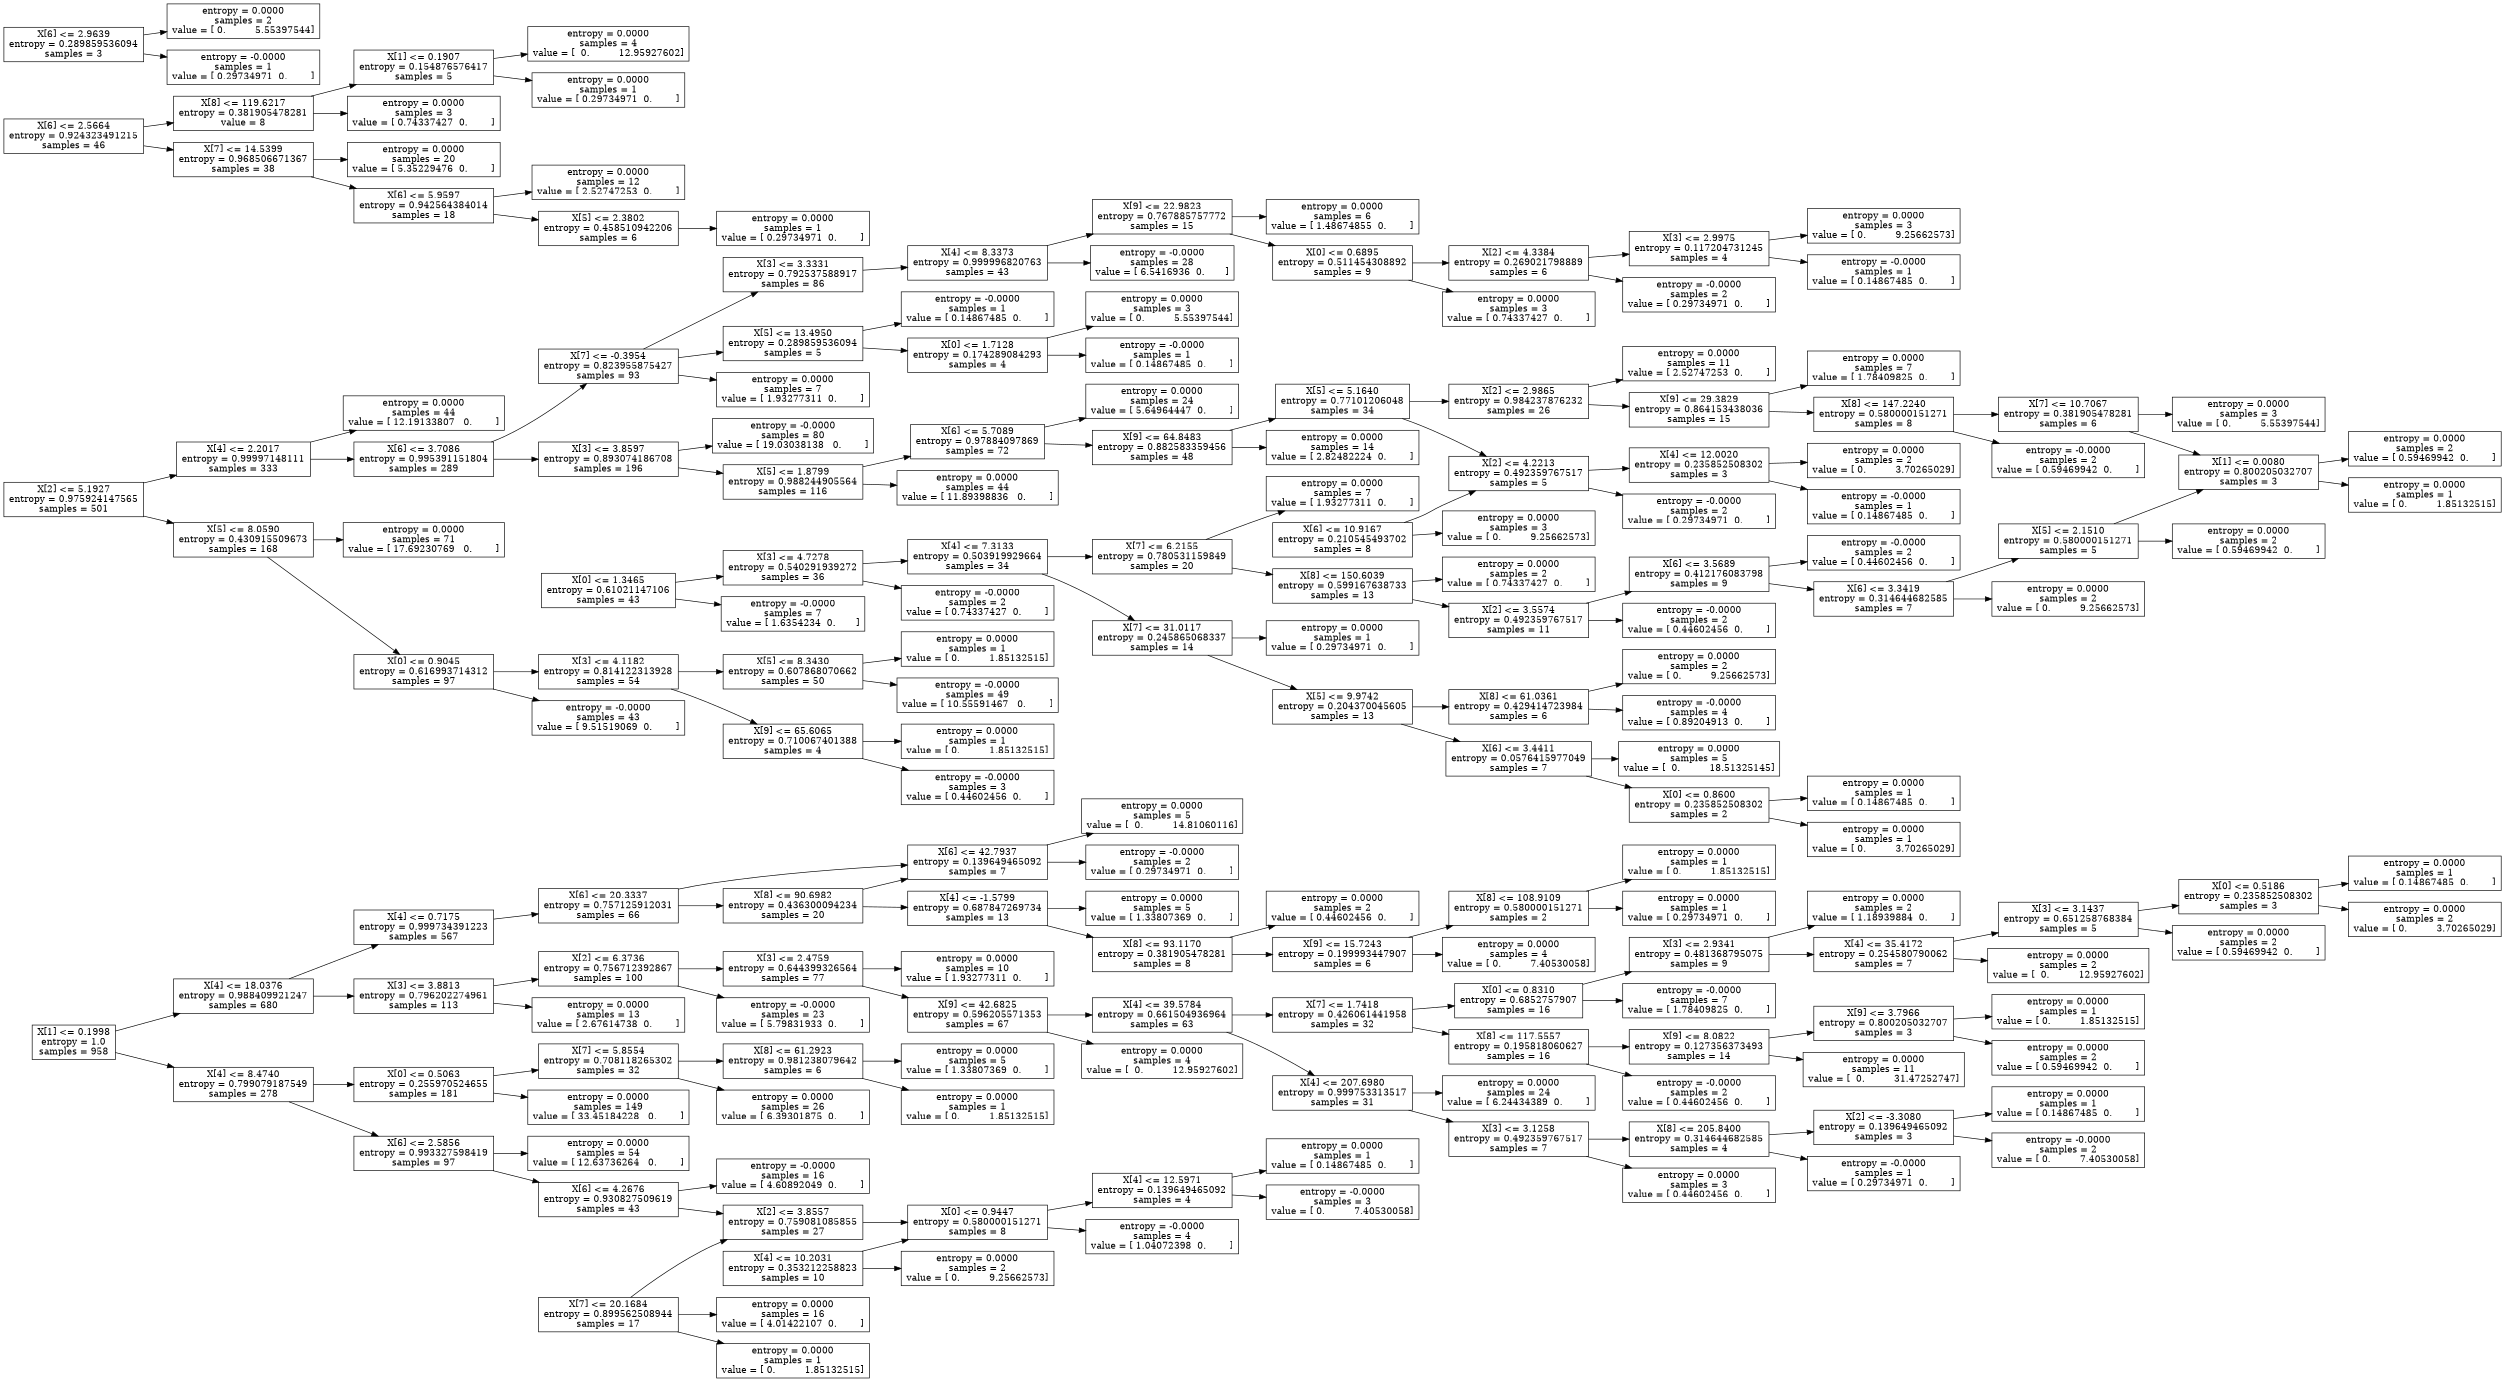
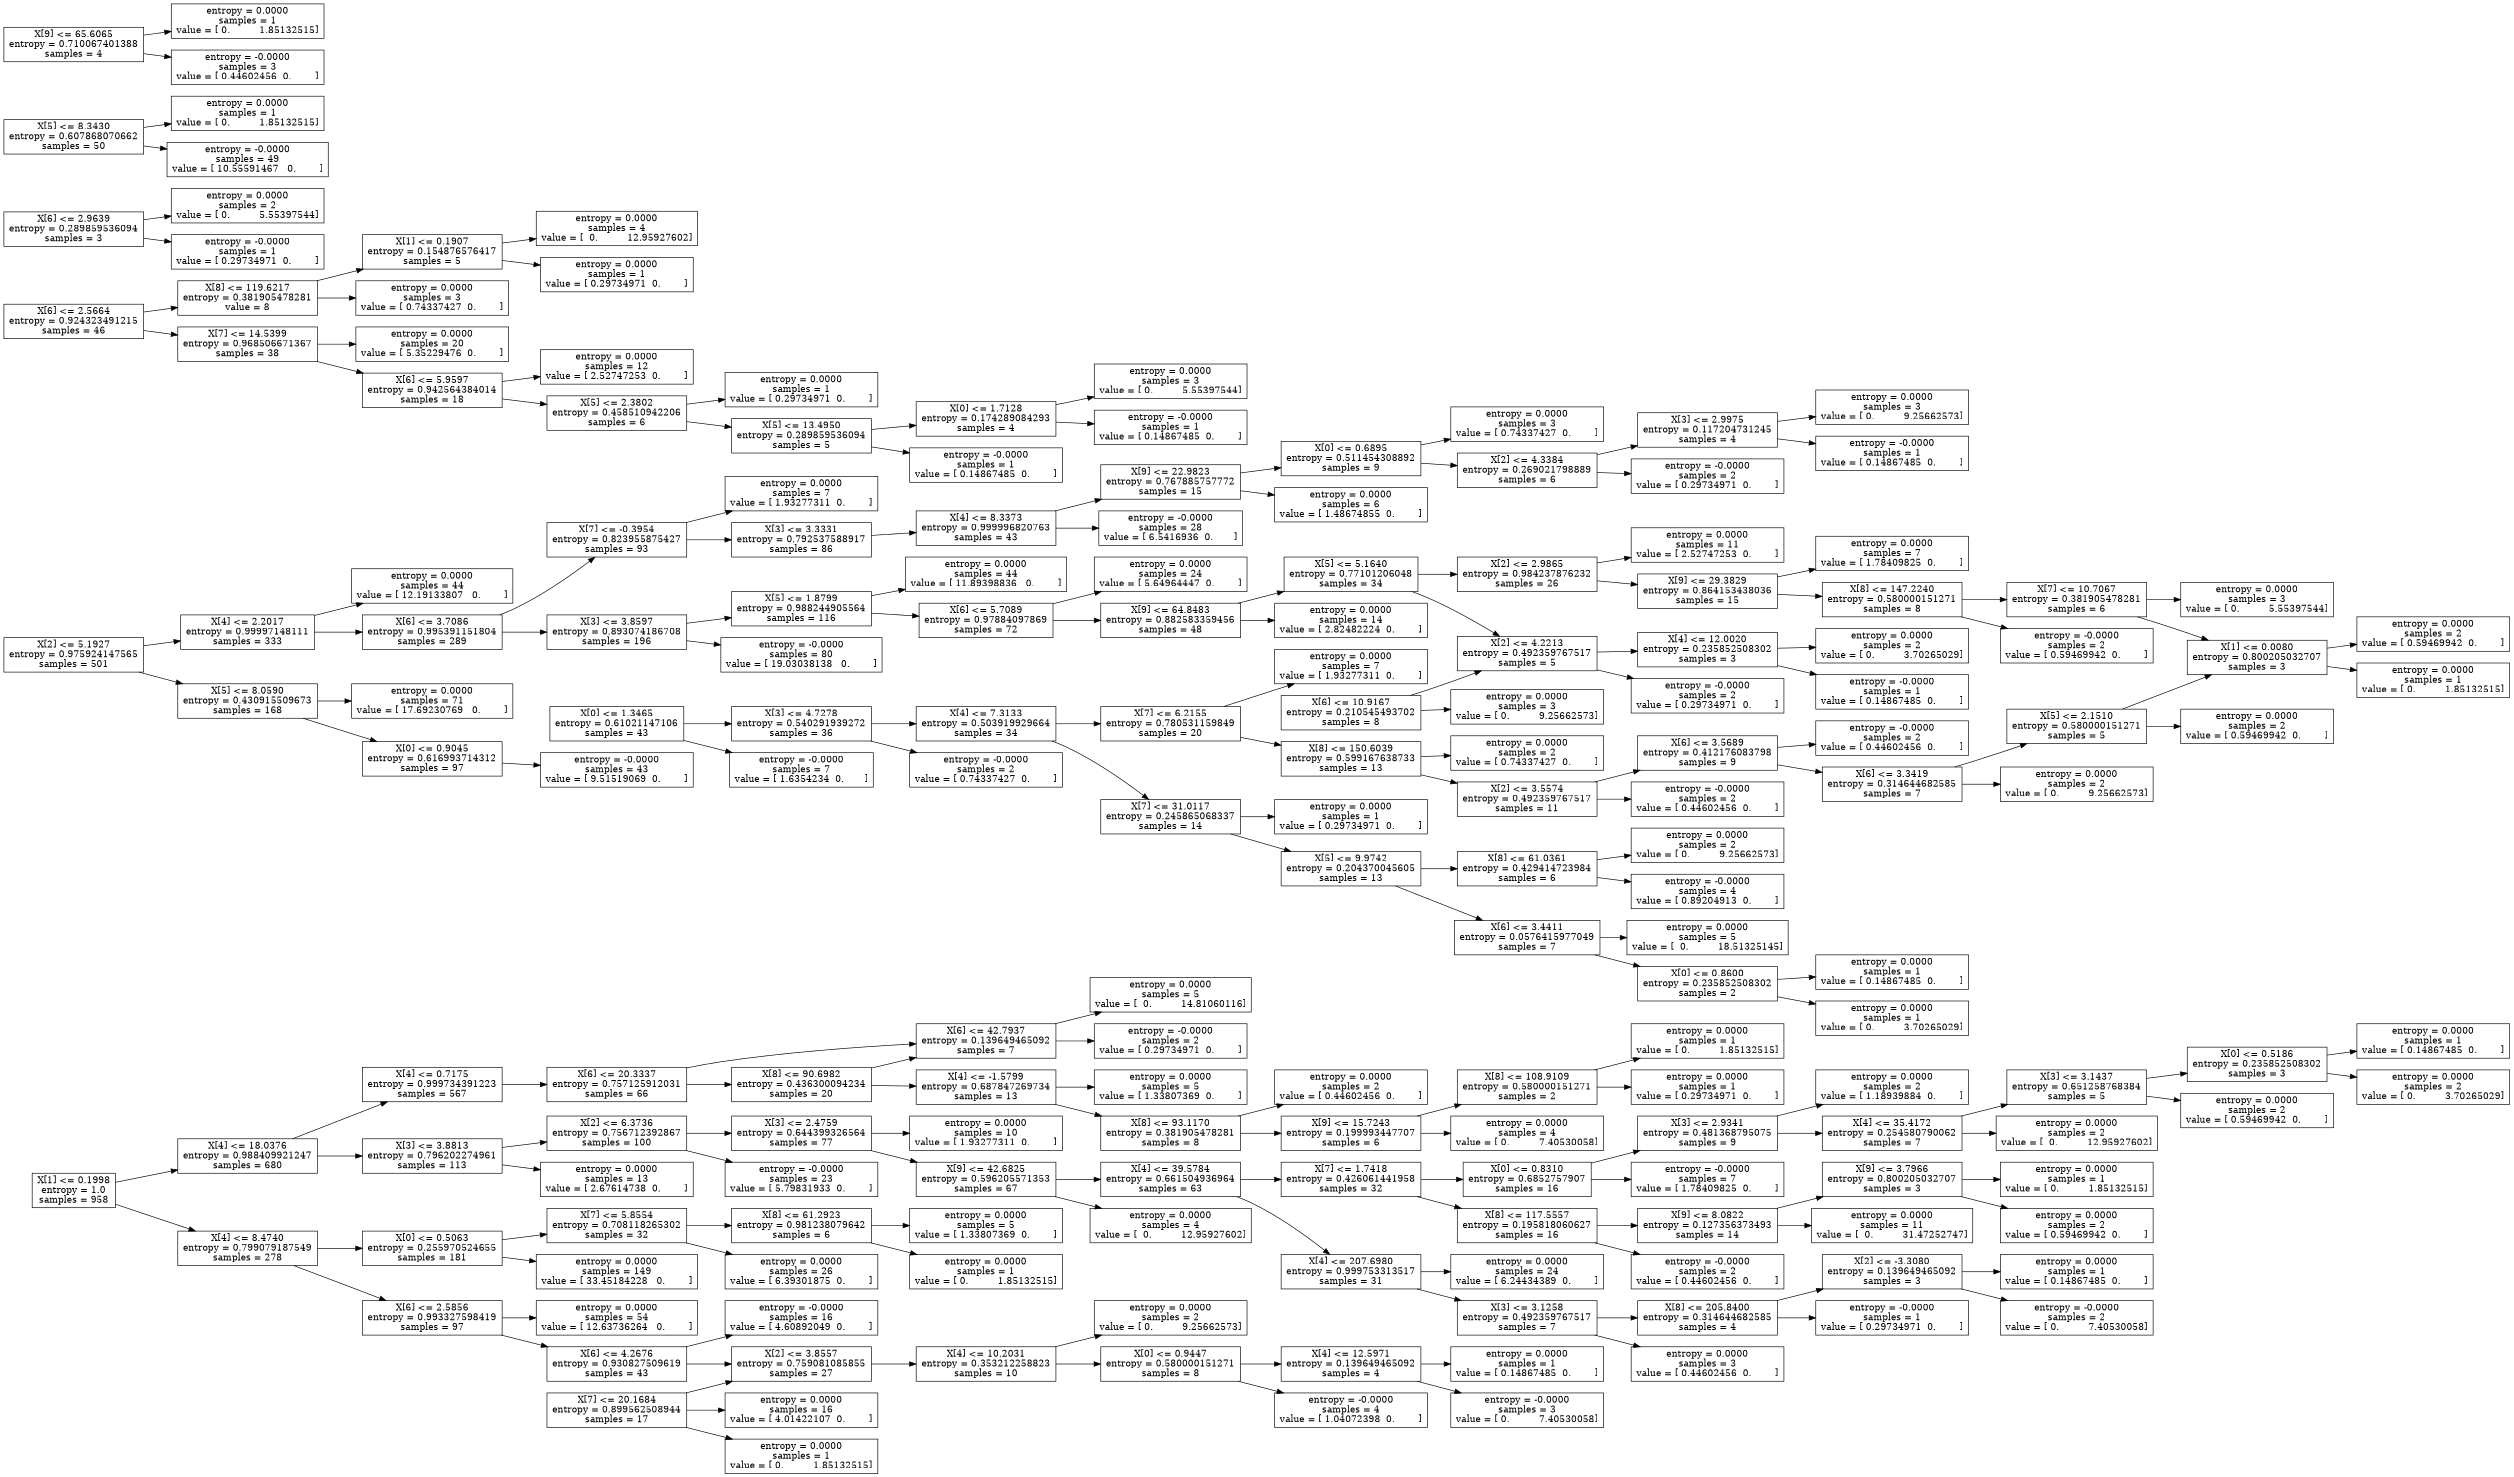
(697, 355) -> (706, 424)
(608, 672) -> none
(1343, 955) -> (1351, 1133)
(882, 1222) -> (890, 1364)
